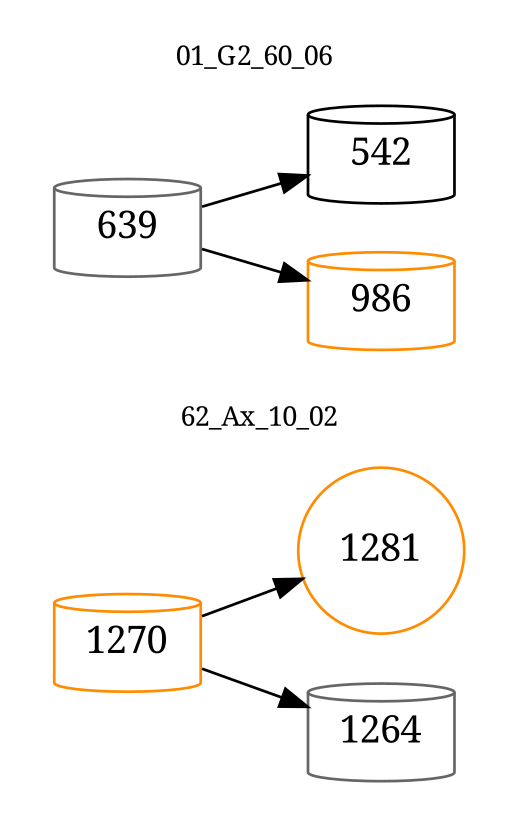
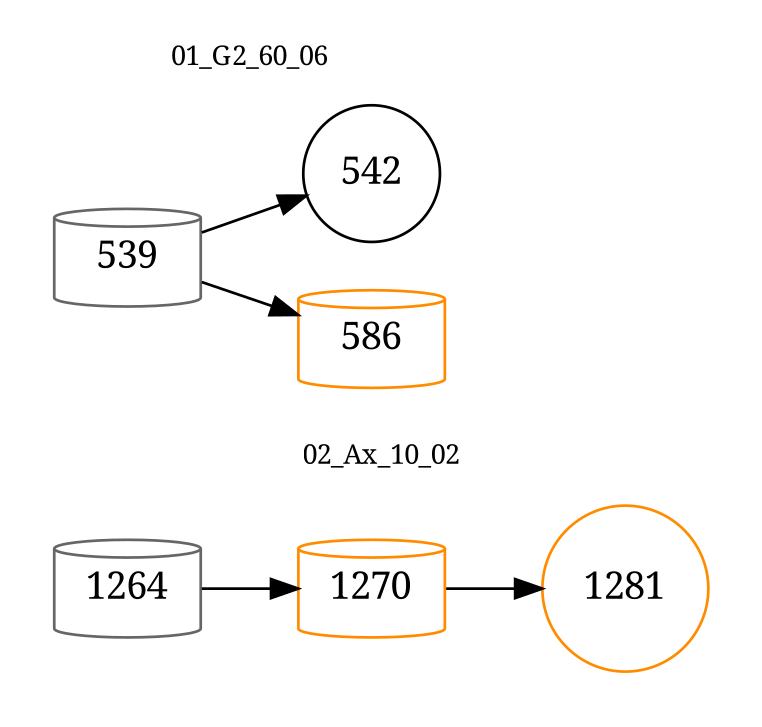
(381, 155) -> (372, 174)
(127, 228) -> (127, 258)
(381, 301) -> (372, 339)
(259, 419) -> (381, 457)
(242, 683) -> (236, 589)
